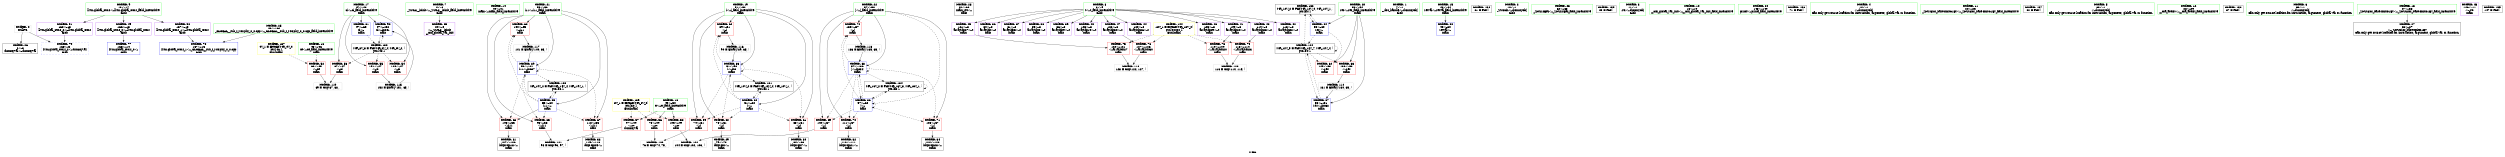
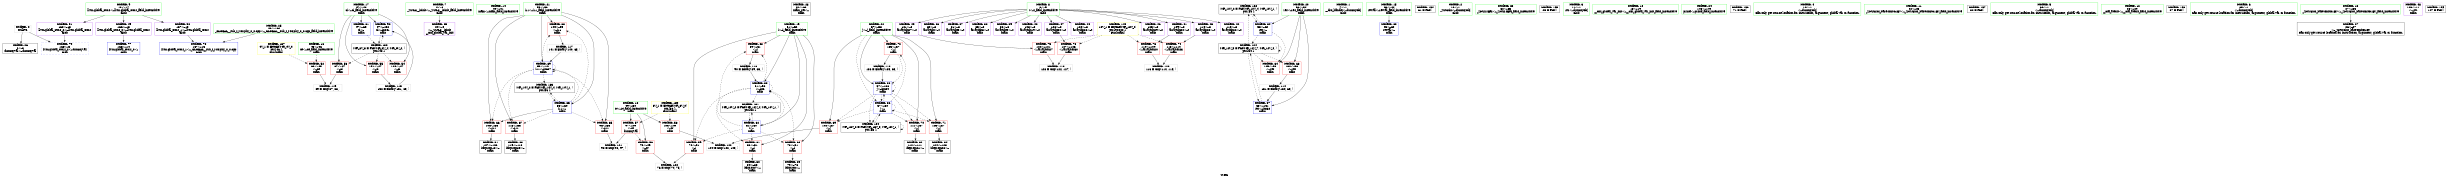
(843, 50) -> (902, 70)
(642, 114) -> (637, 136)
